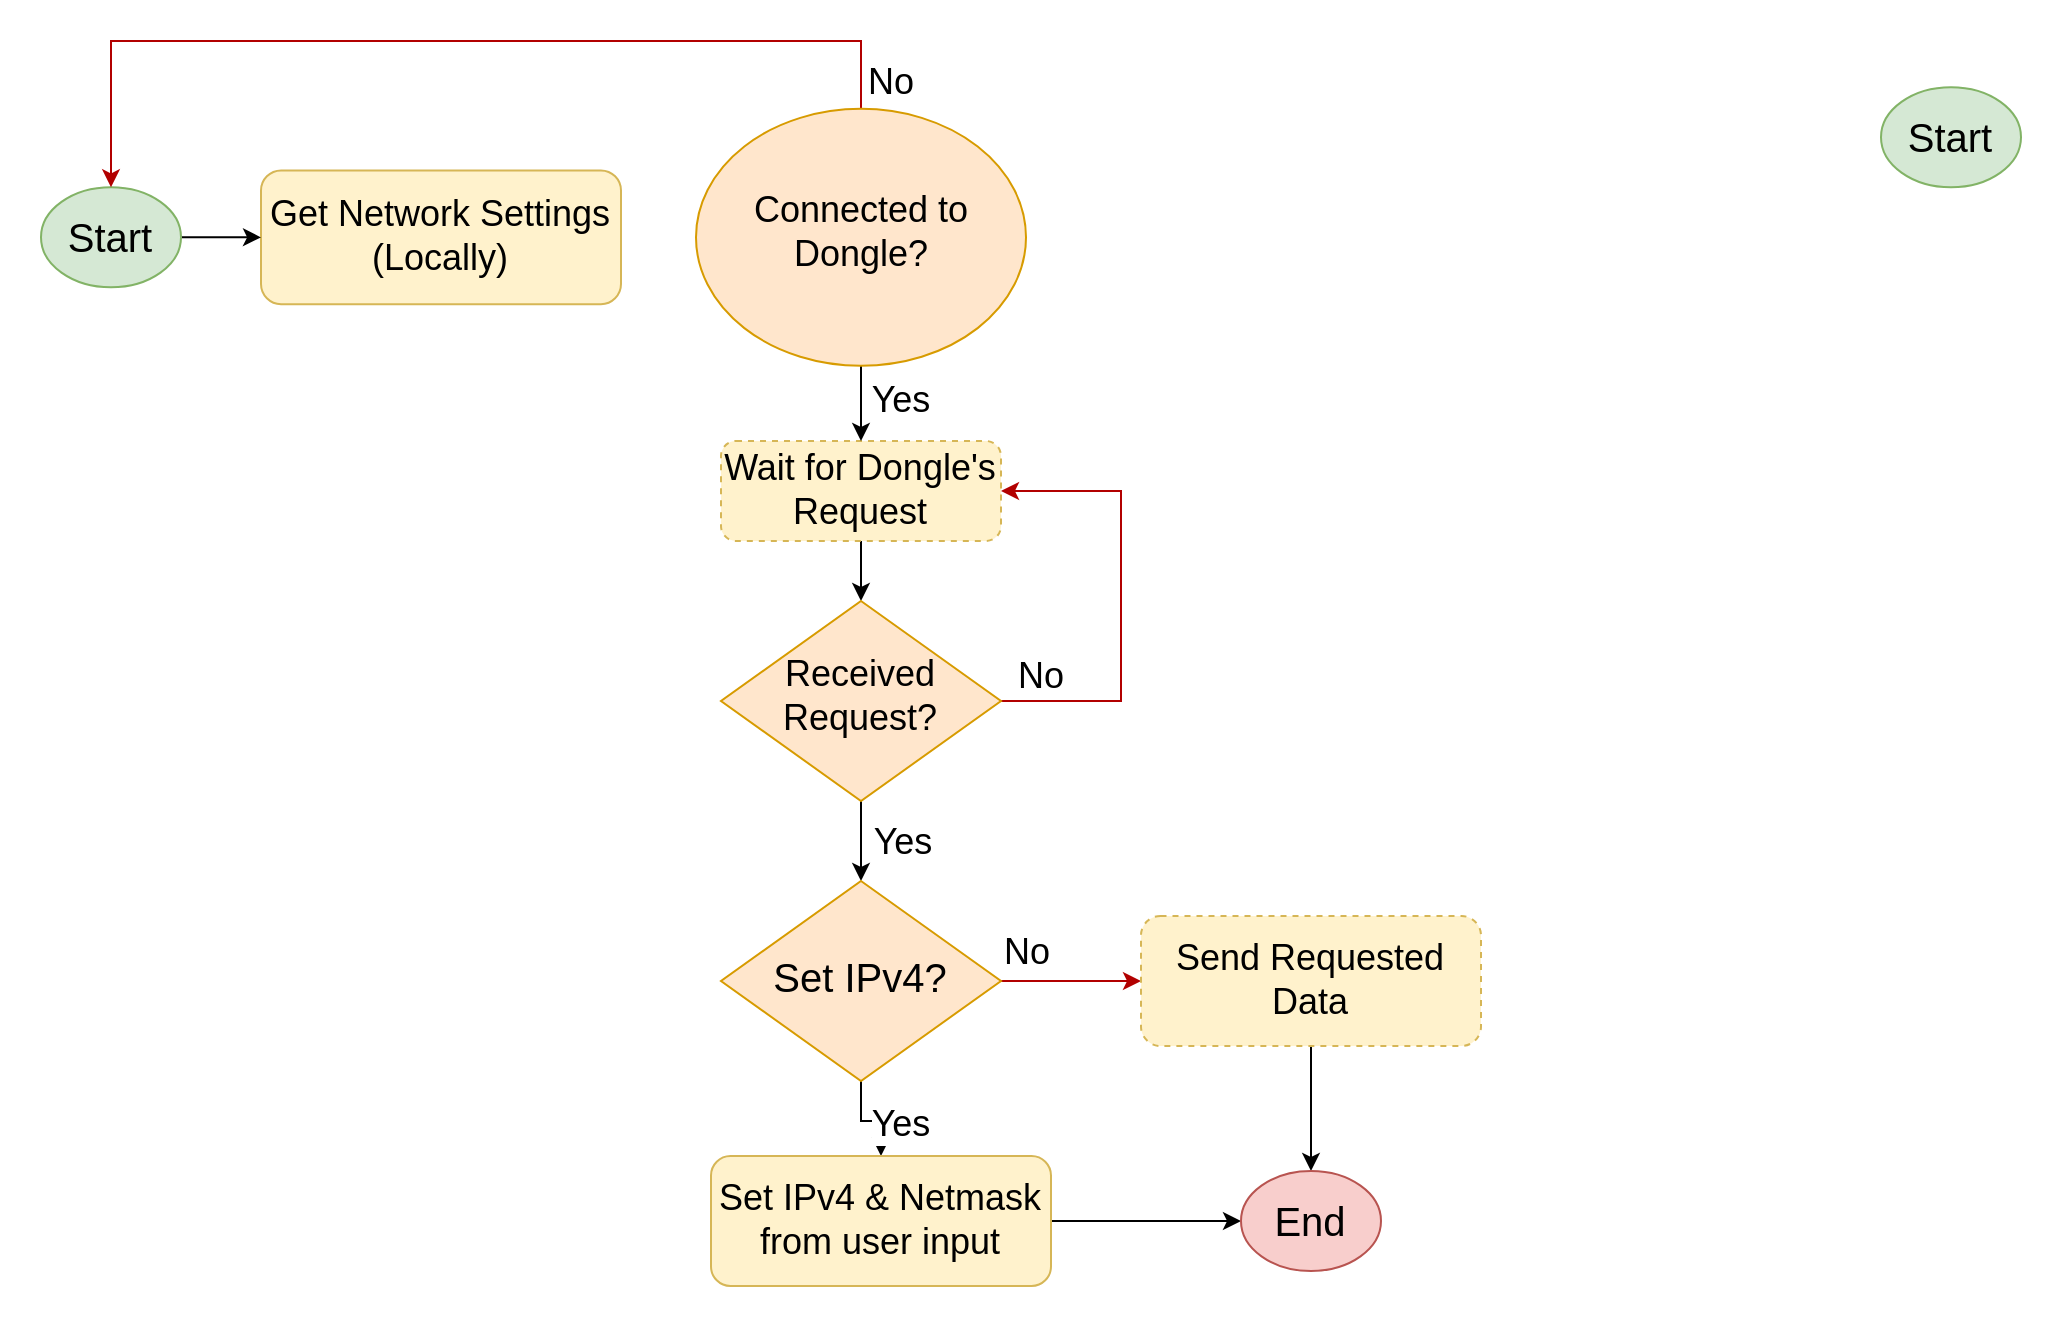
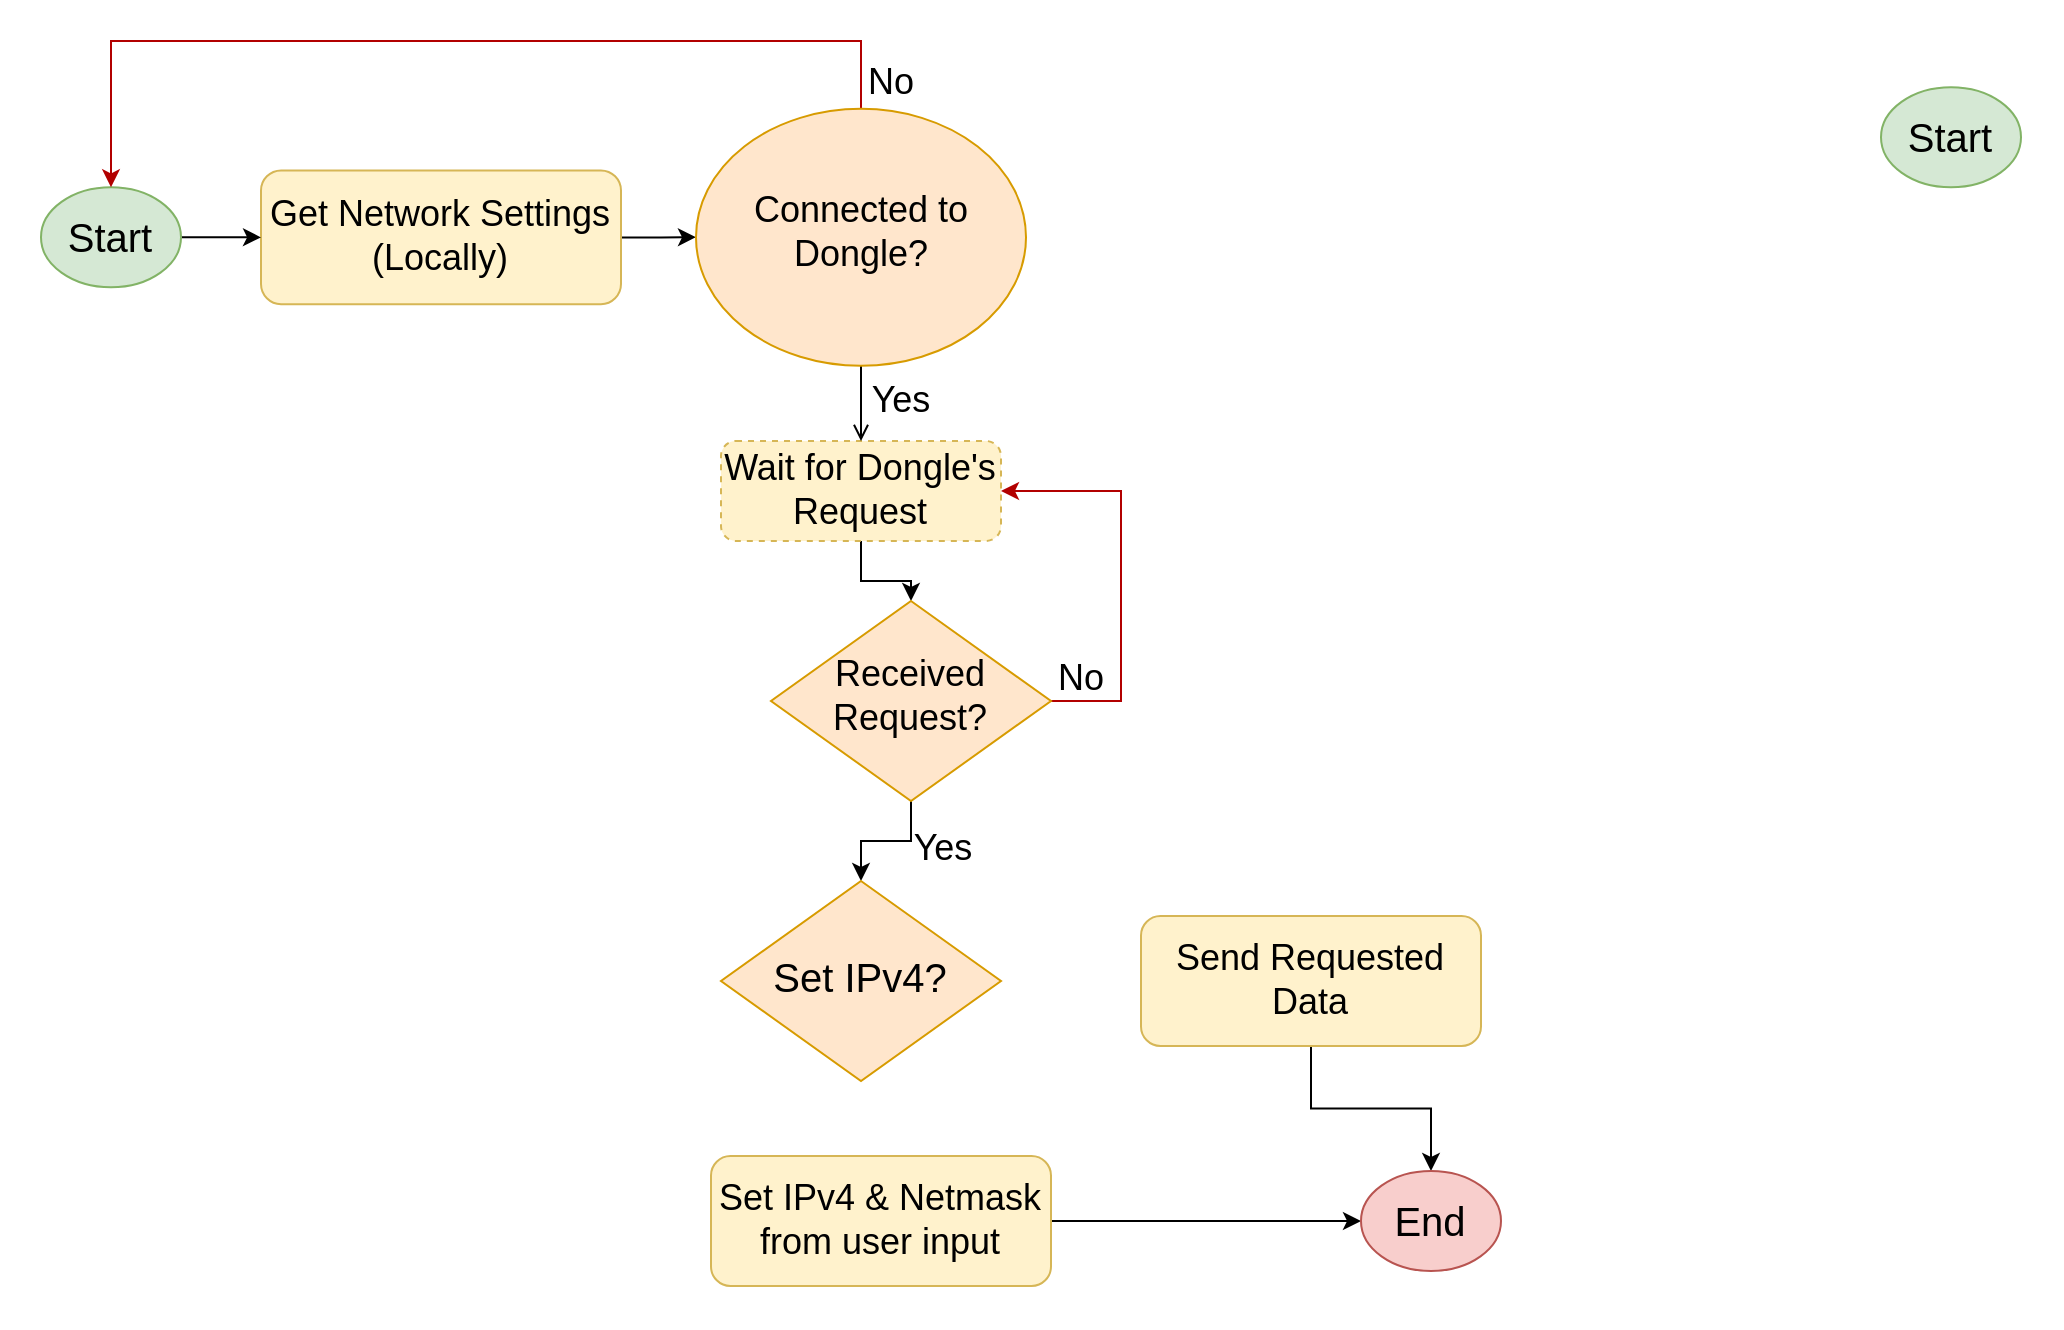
none -> (652, 237)
(861, 426) -> (861, 429)
(861, 701) -> (911, 701)
(1064, 981) -> none
(1311, 981) -> (1311, 981)
(861, 1119) -> none
(1311, 1221) -> (1431, 1221)
